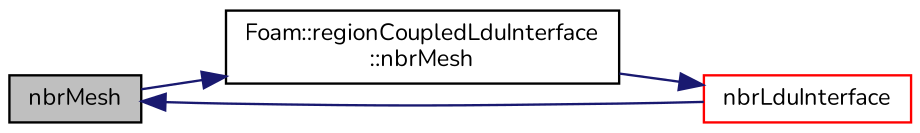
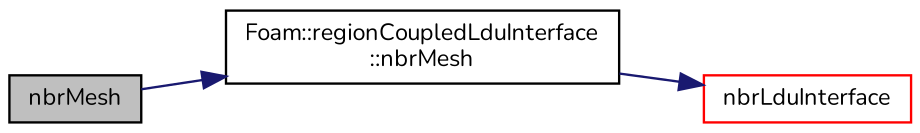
(435, 105) -> none
